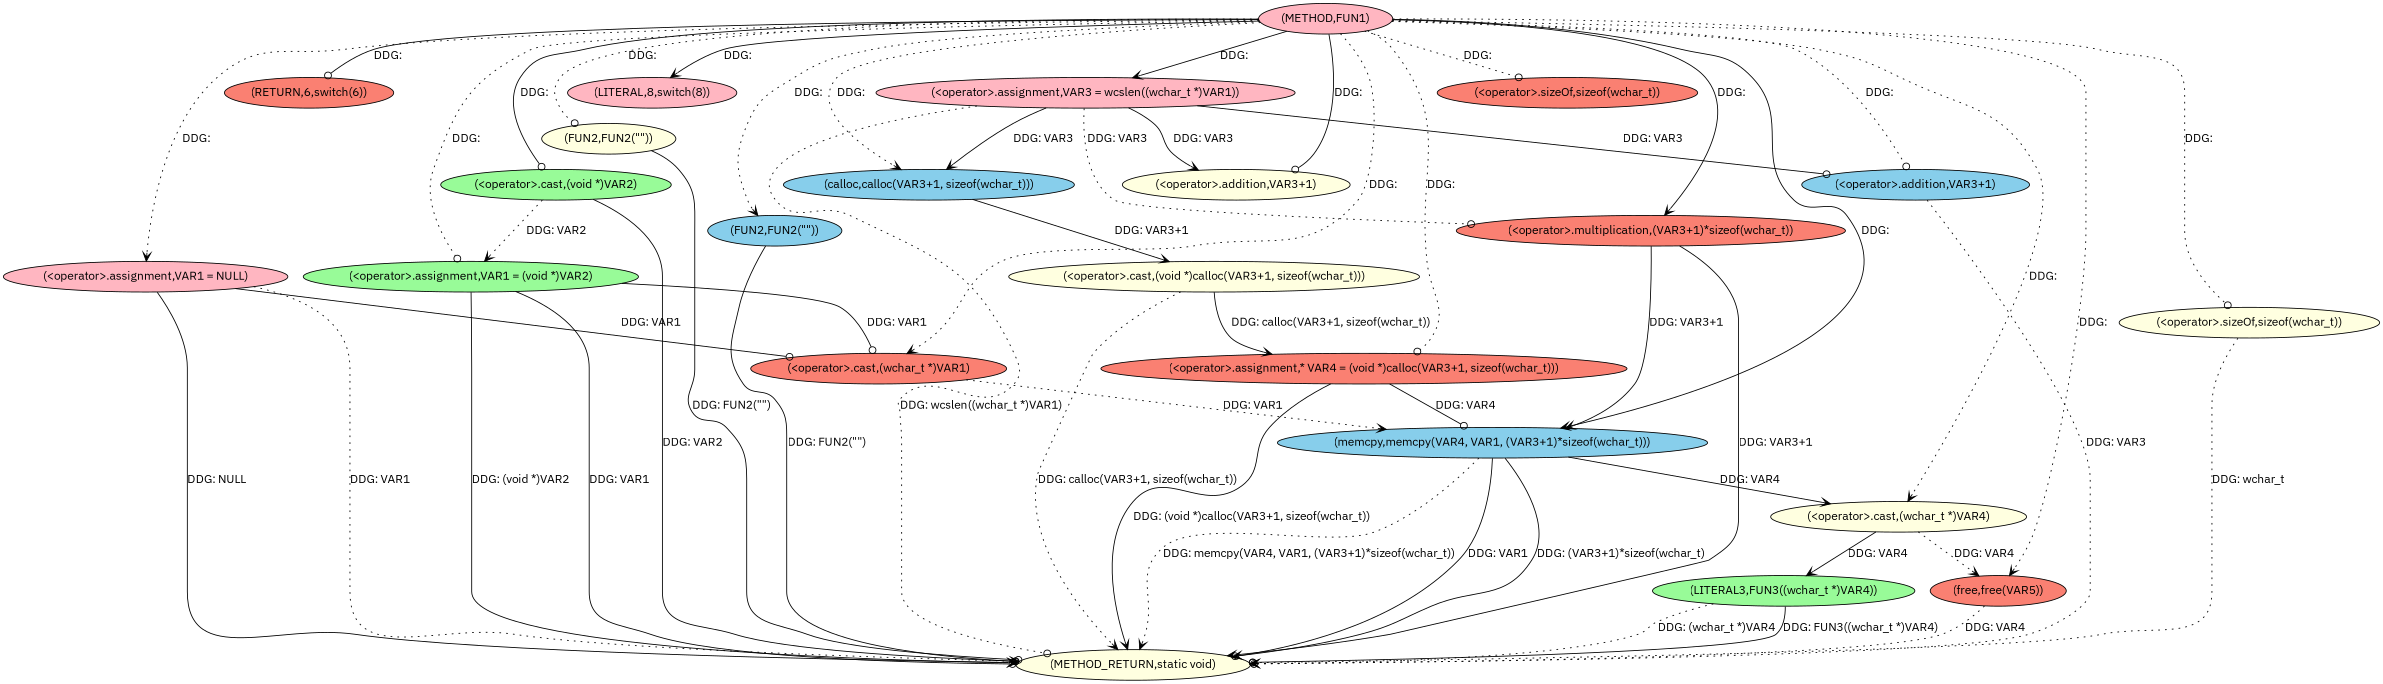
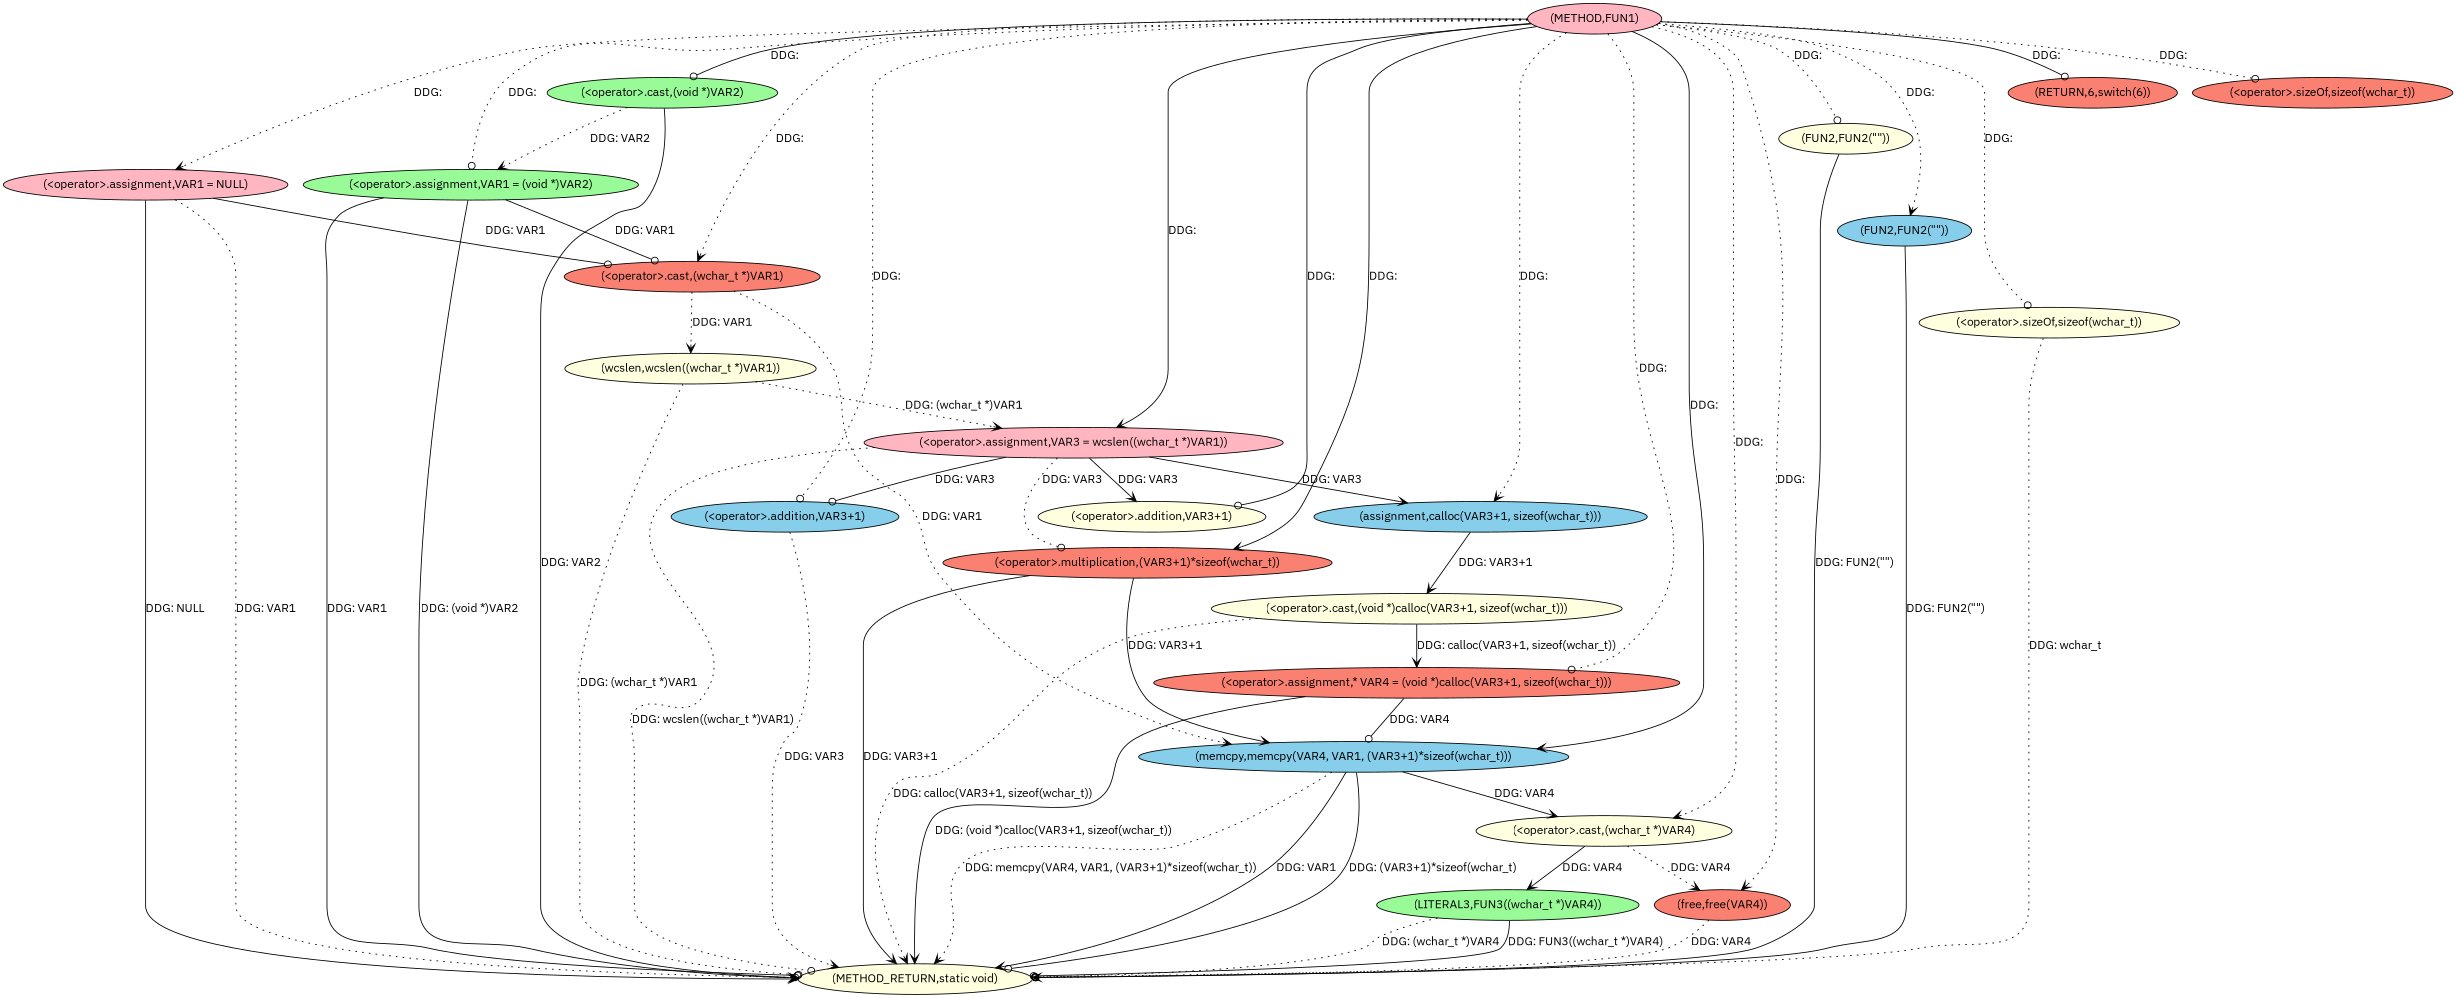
(652, 93) -> none
(929, 185) -> (1481, 517)
none -> (691, 369)
(1998, 591) -> (1722, 905)
